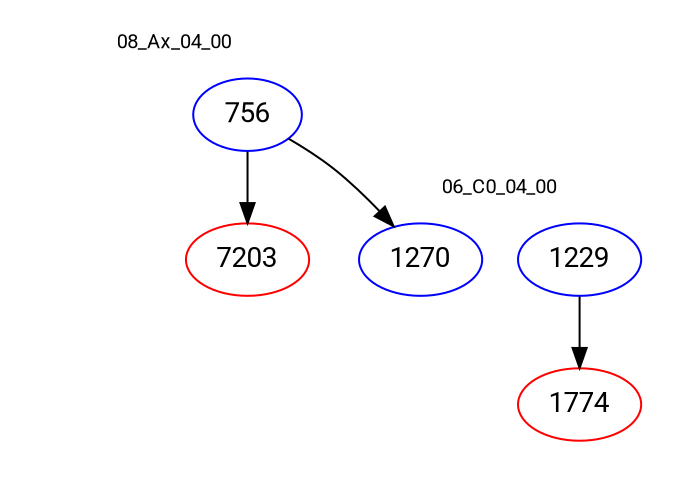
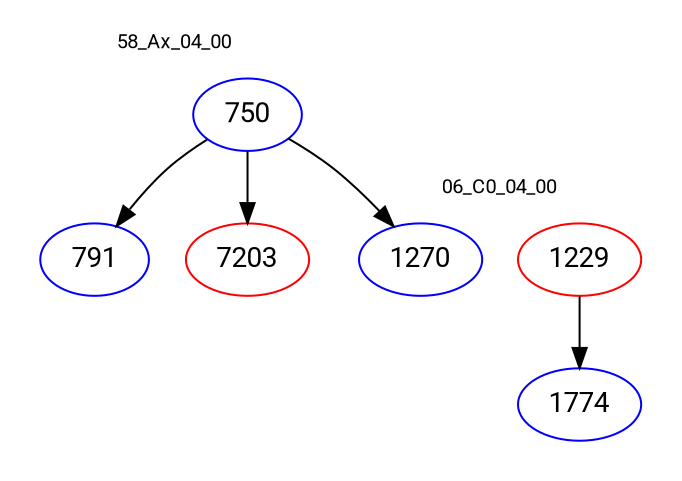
(175, 43) -> (175, 43)
(248, 115) -> (248, 115)
none -> (95, 260)
(580, 260) -> (580, 260)
(580, 405) -> (580, 405)
